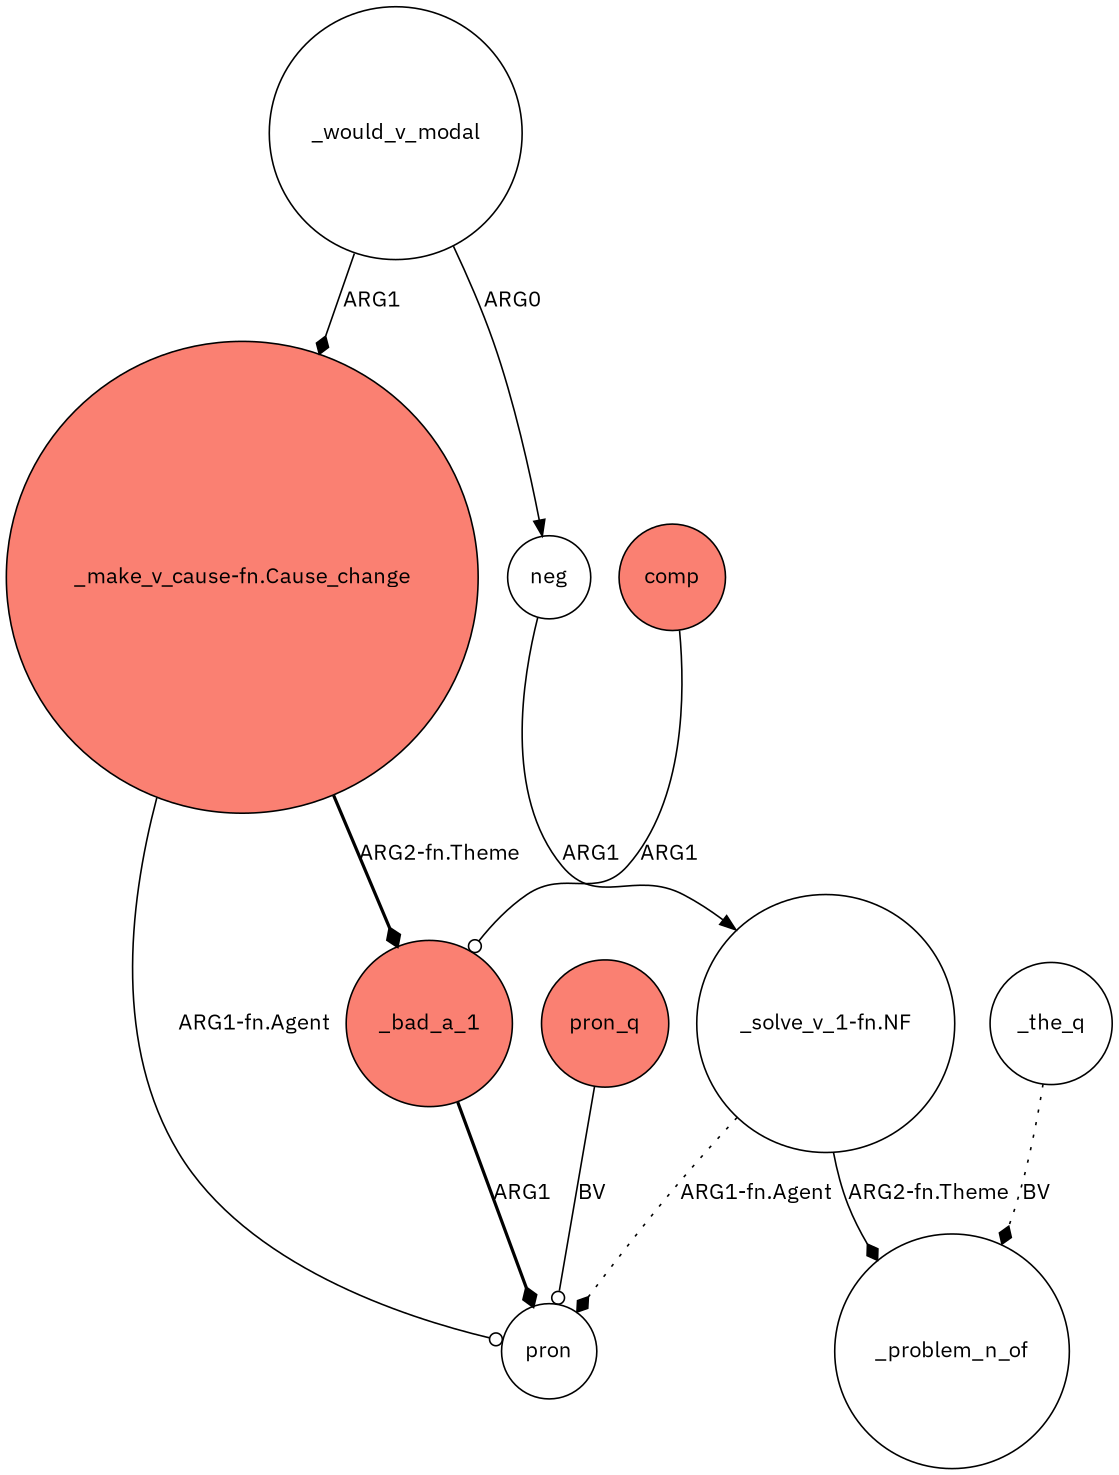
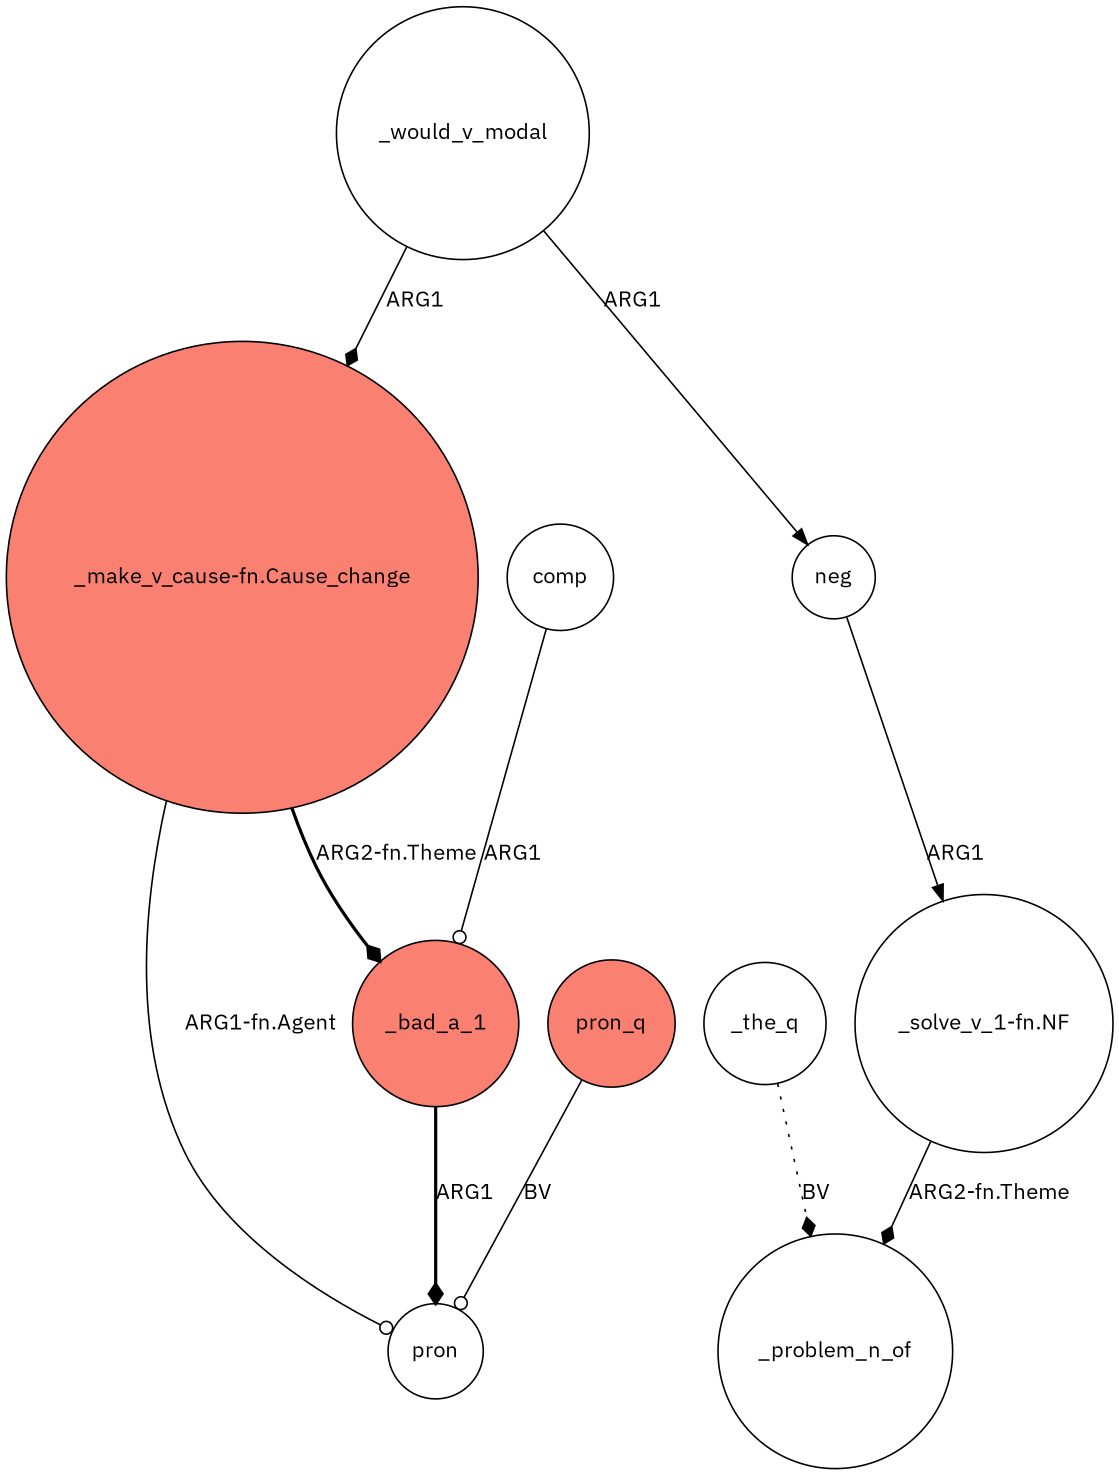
(513, 301) -> (633, 301)
(672, 577) -> (560, 577)
(660, 1205) -> none
